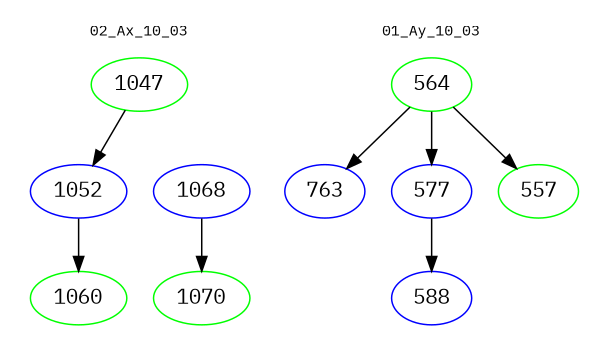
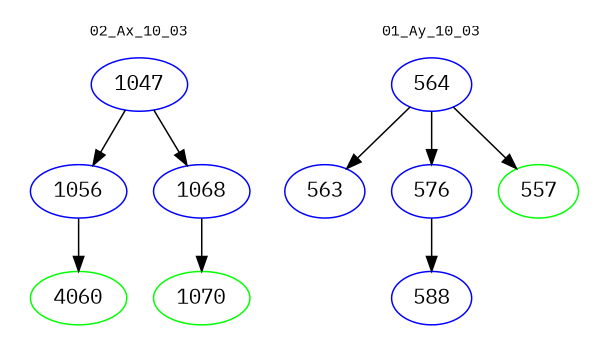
(139, 85) -> (139, 85)
(432, 85) -> (432, 85)
none -> (167, 131)
(79, 191) -> (79, 191)
(325, 191) -> (325, 191)
(432, 191) -> (432, 191)
(79, 298) -> (79, 298)
